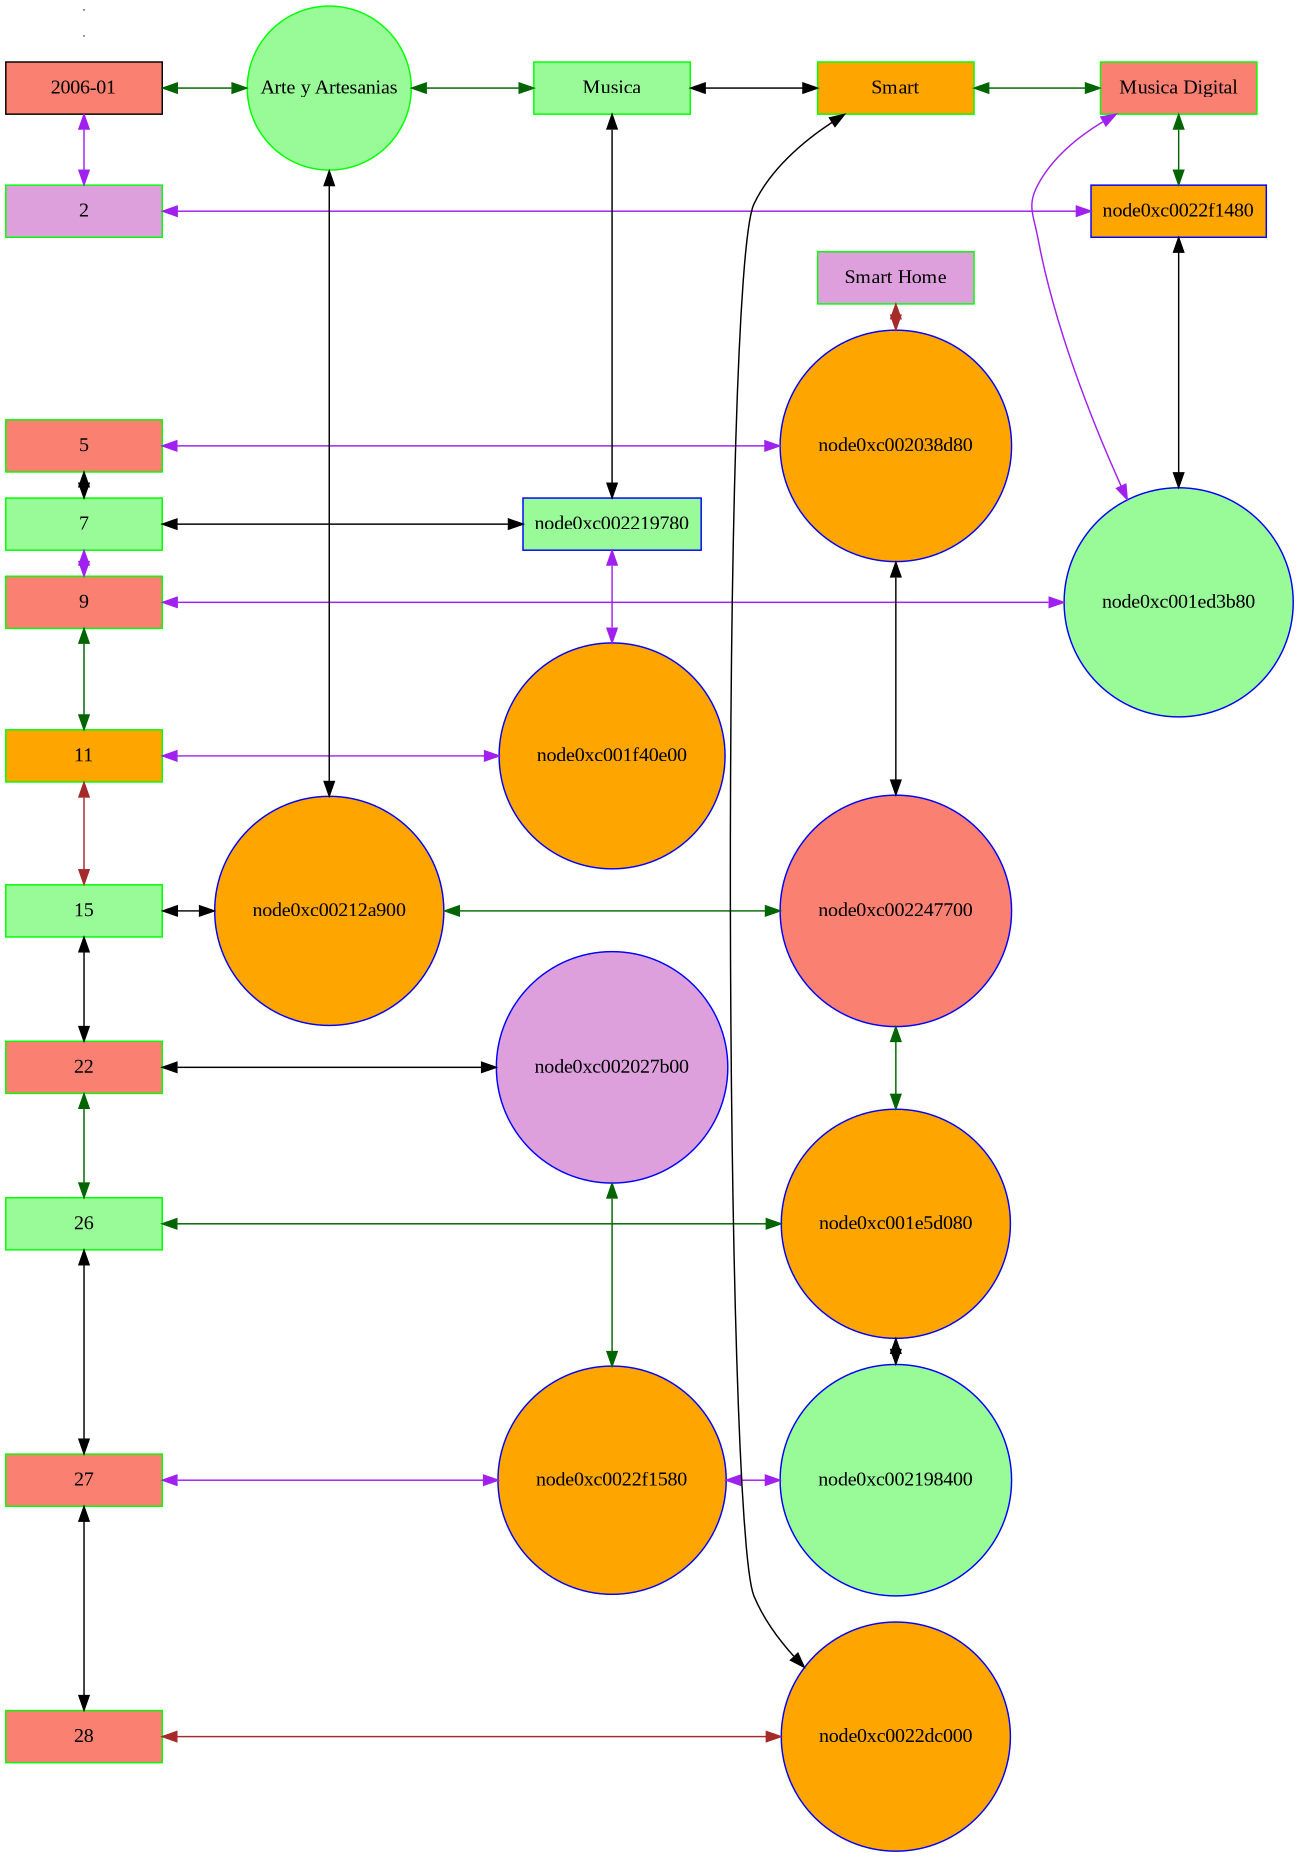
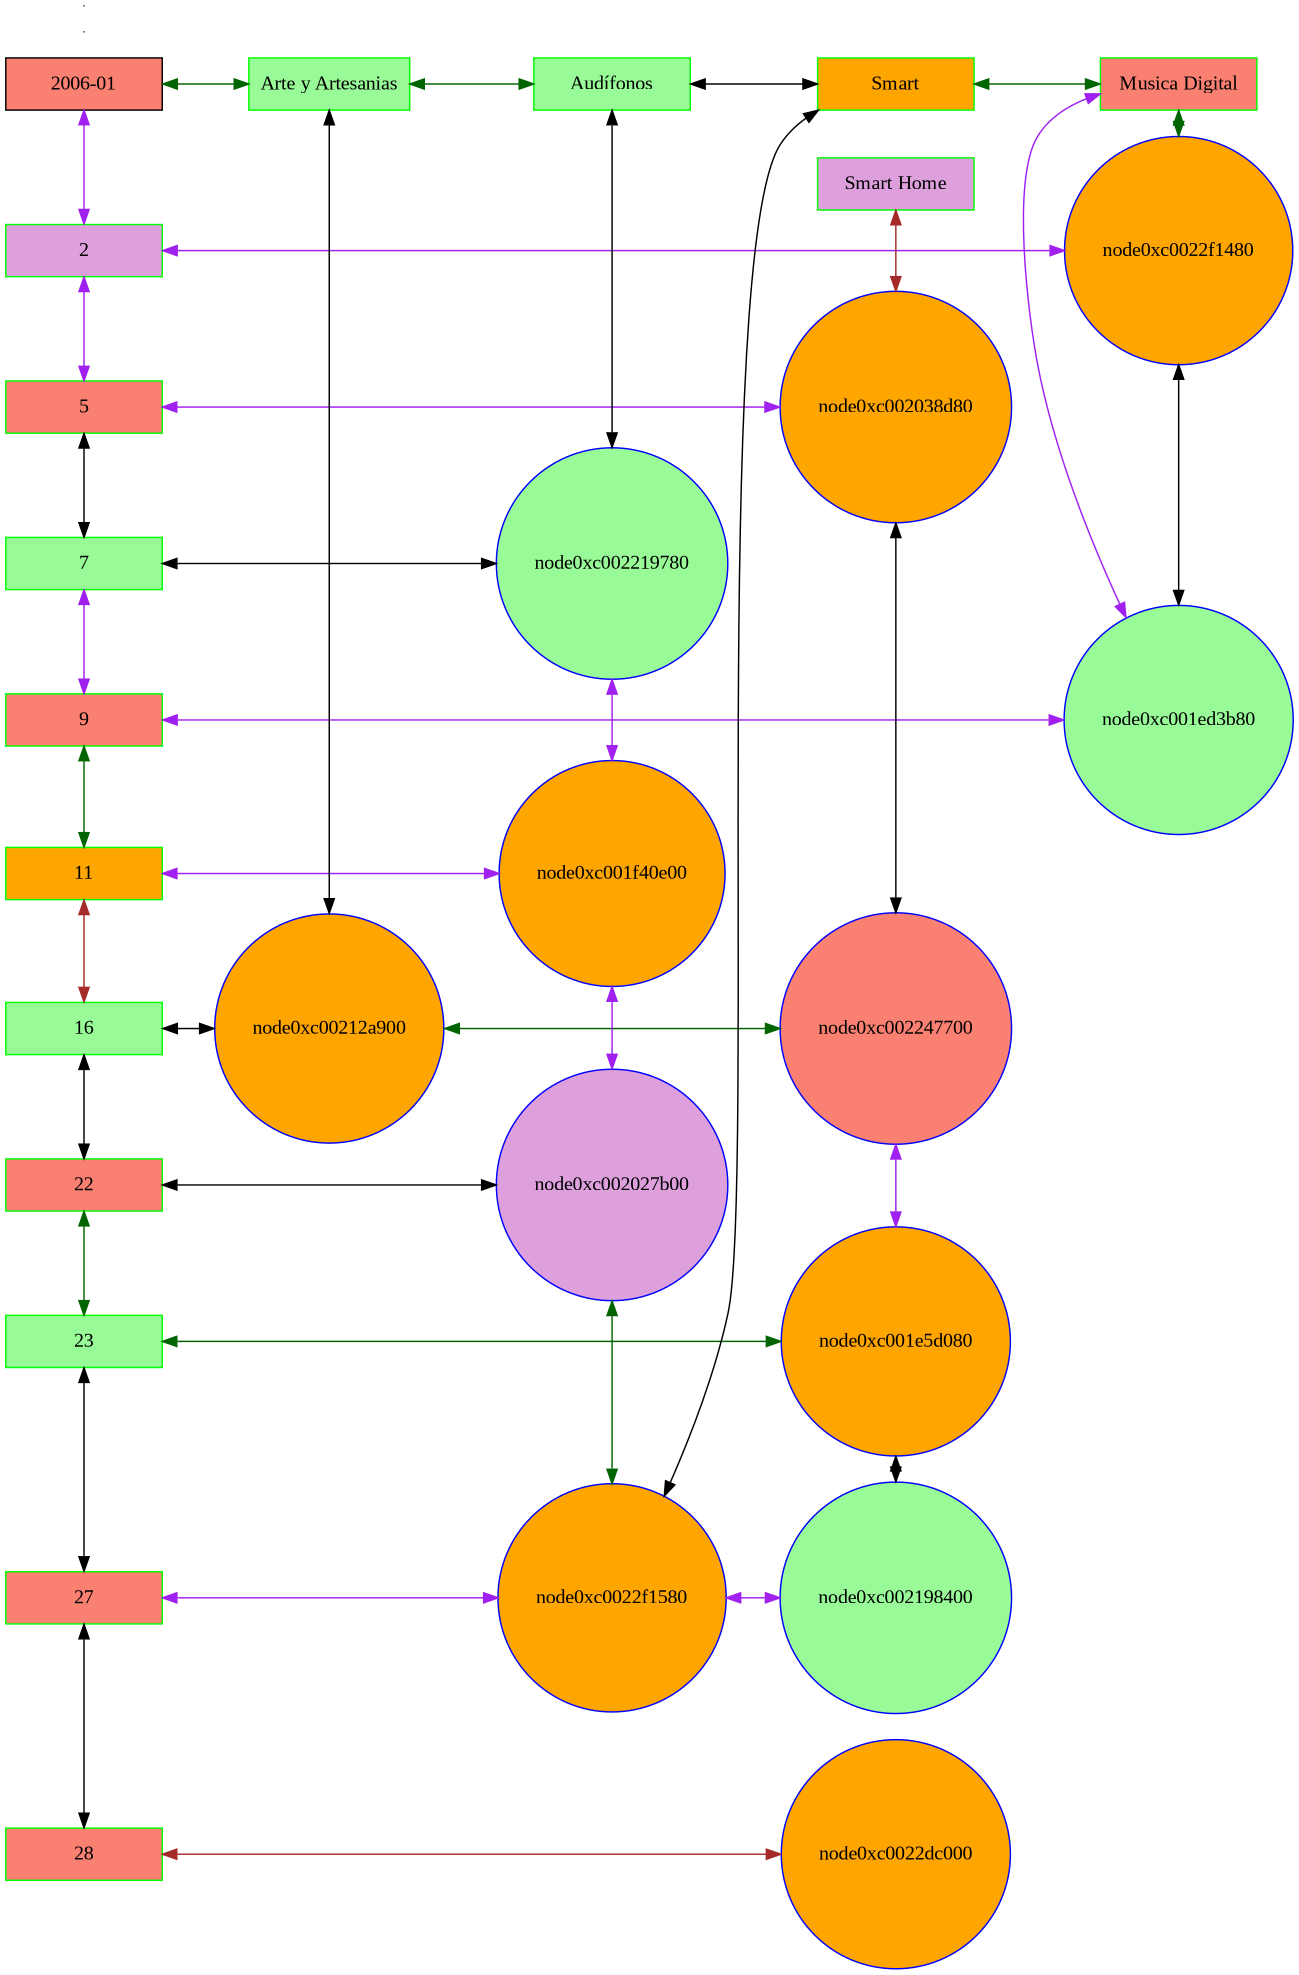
(329, 88) -> (329, 84)
(612, 88) -> (612, 84)
(1179, 211) -> (1179, 251)
none -> (84, 329)
(612, 524) -> (612, 564)
(730, 879) -> (738, 798)
(84, 911) -> (84, 1029)
none -> (612, 1019)
(896, 1068) -> (896, 1186)
(84, 1224) -> (84, 1341)
